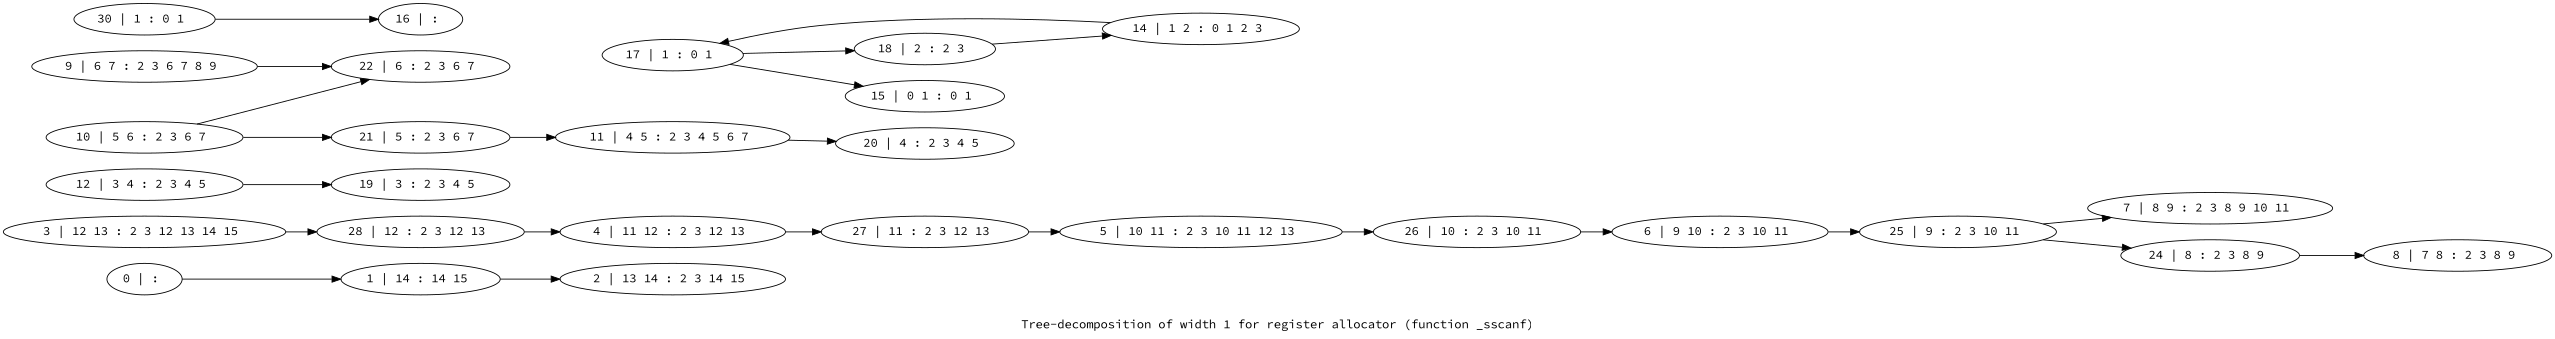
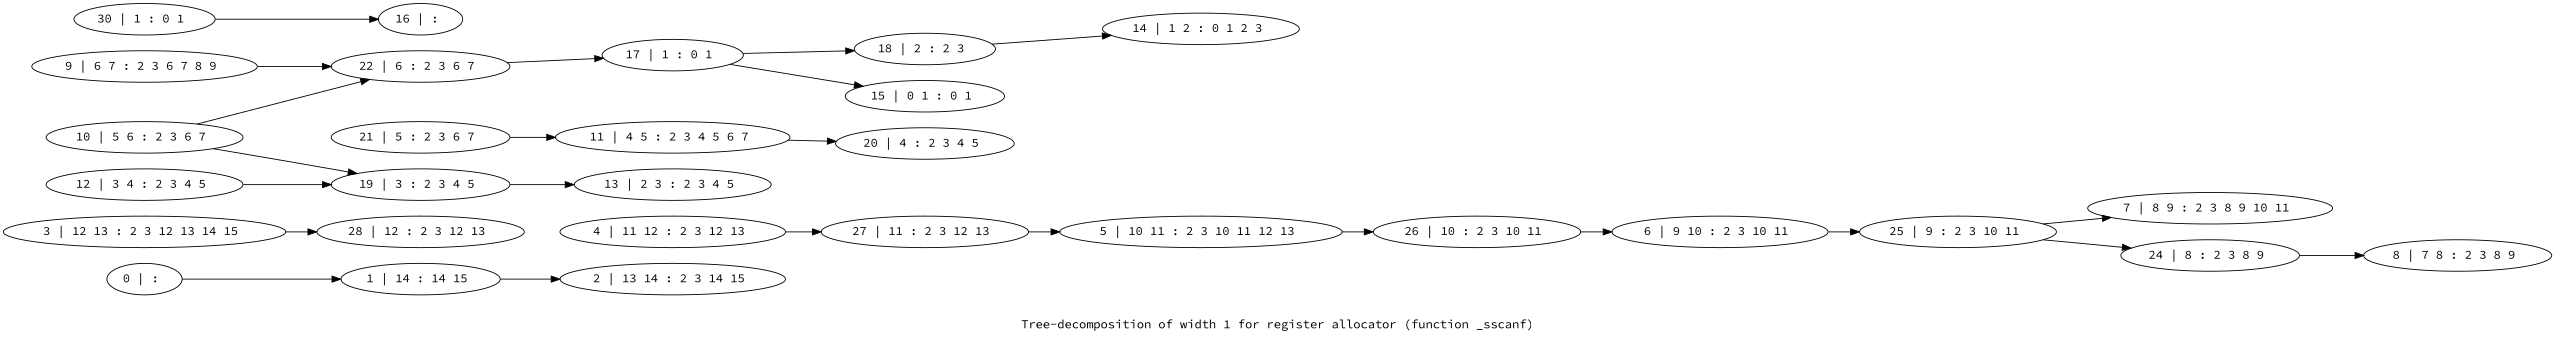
(919, 20) -> (551, 61)
(283, 137) -> (281, 160)
none -> (673, 185)
(538, 232) -> none
